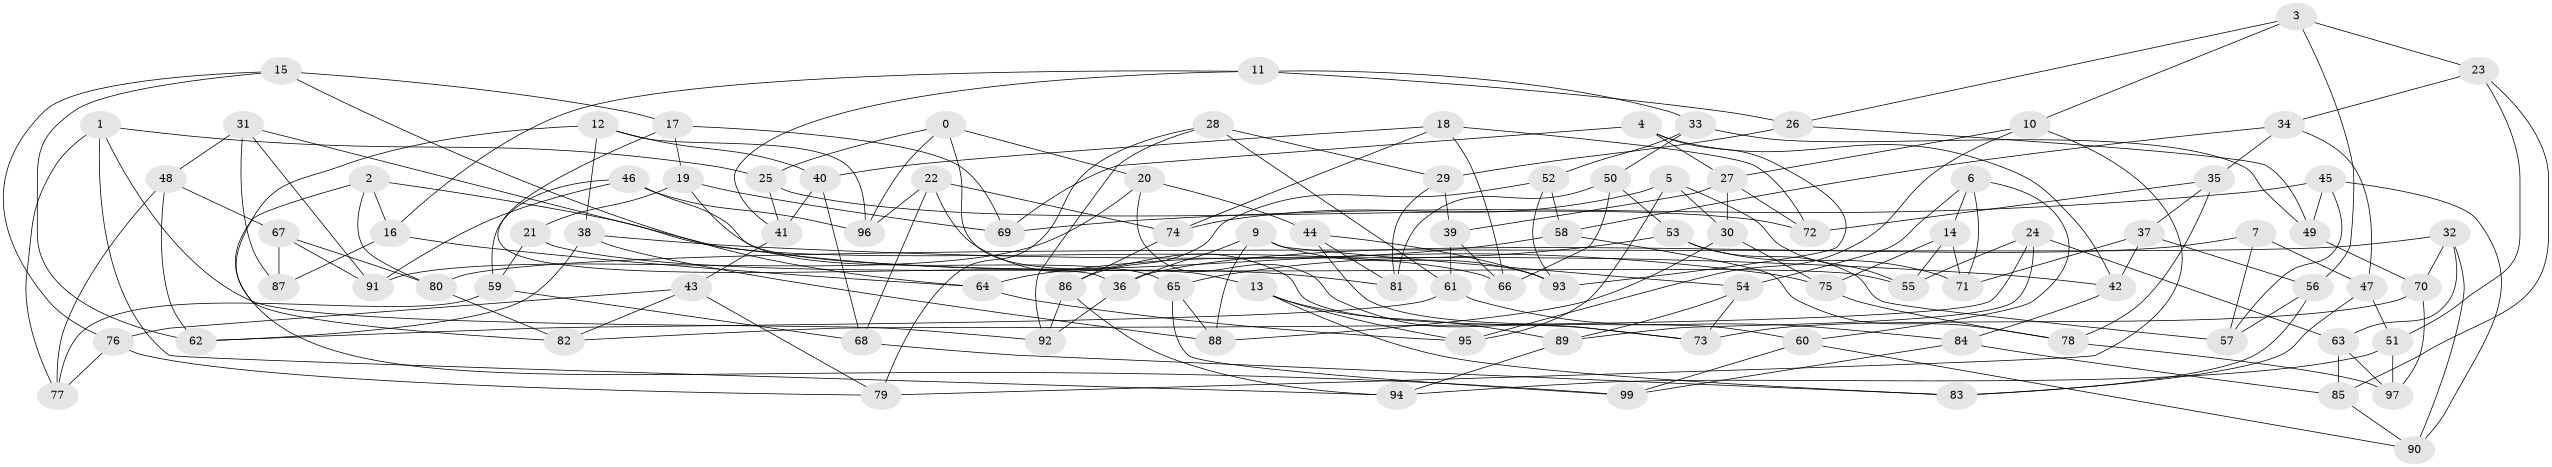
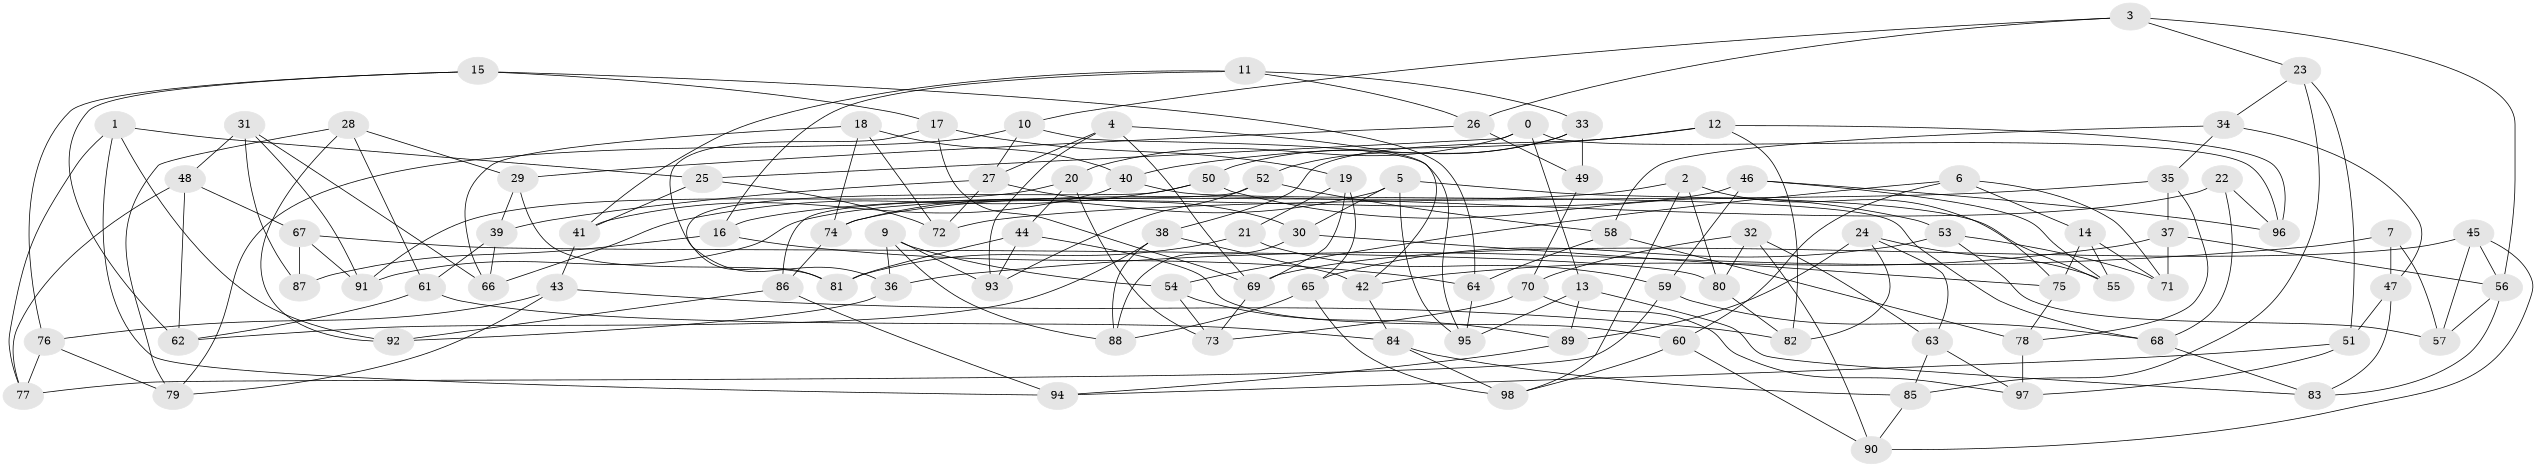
(2318, 206) -> (2488, 260)
(1294, 284) -> (1228, 322)
(1627, 396) -> (1508, 396)
